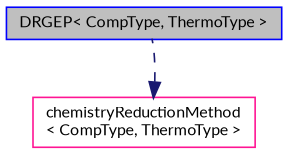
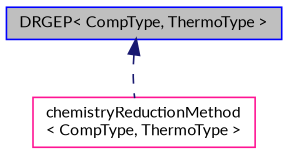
(155, 60) -> (133, 76)
